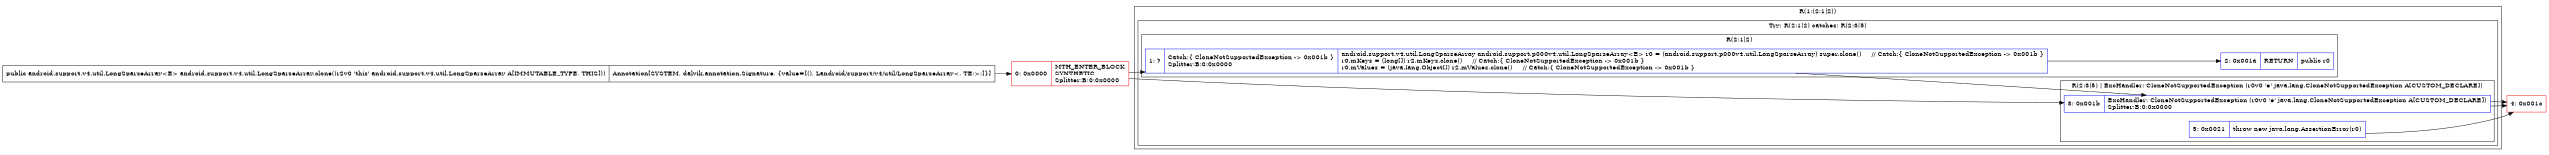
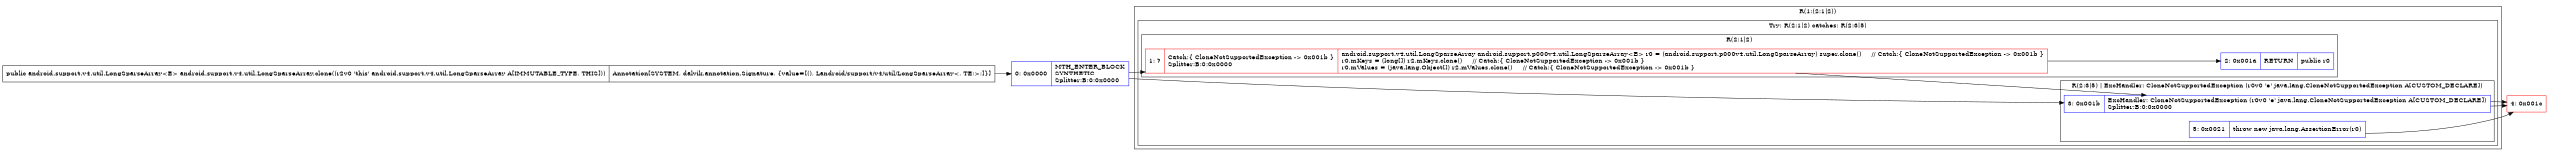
(1596, 61) -> (1596, 61)
(1070, 74) -> (1070, 74)
